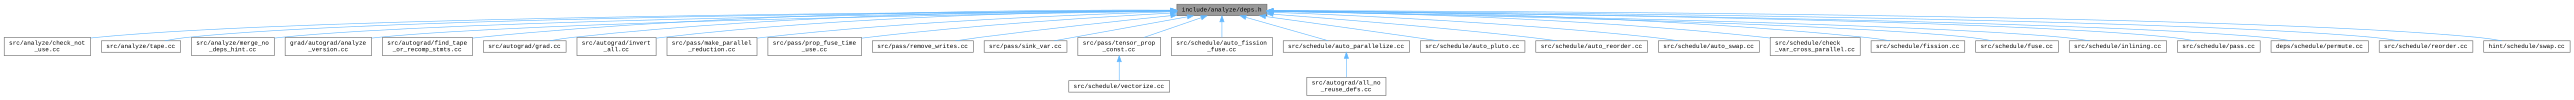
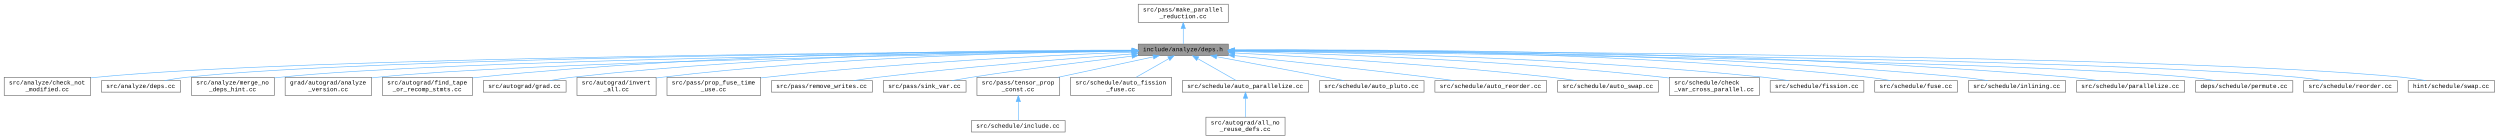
(964, 21) -> (1183, 36)
(47, 47) -> (47, 86)
(141, 47) -> (141, 86)
(2219, 47) -> (2131, 86)
(1119, 86) -> (1018, 126)
